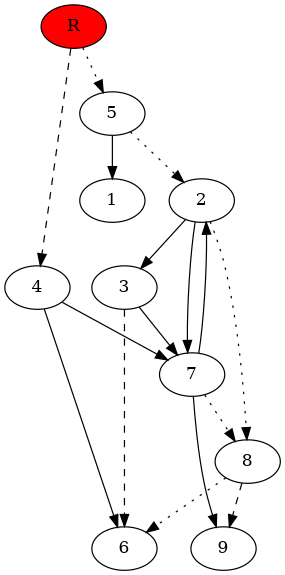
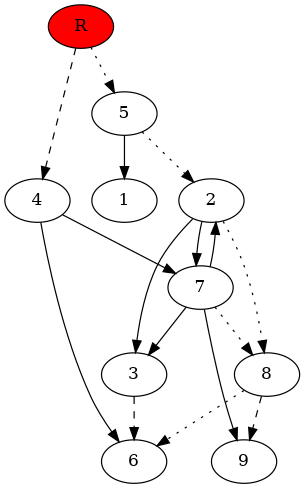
(154, 326) -> (171, 326)
